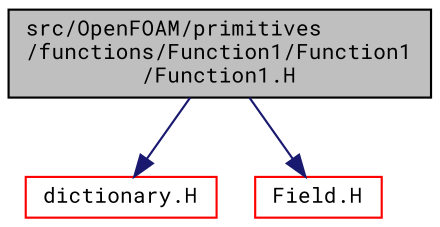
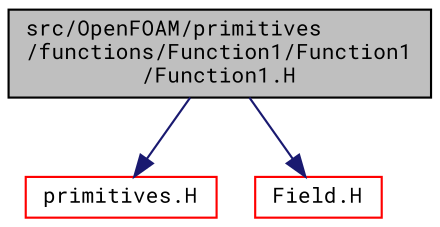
(121, 197) -> (121, 197)
